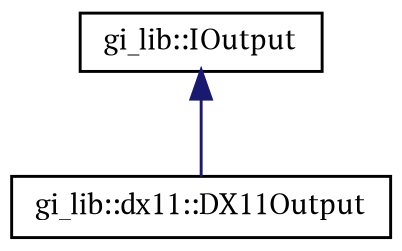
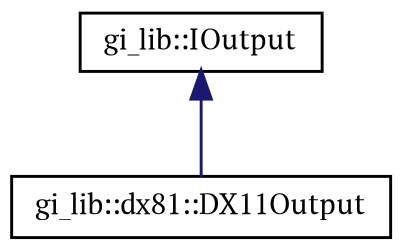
(201, 207) -> (201, 207)
